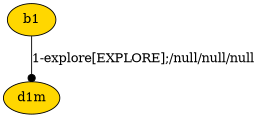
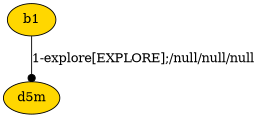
(32, 98) -> (32, 98)
